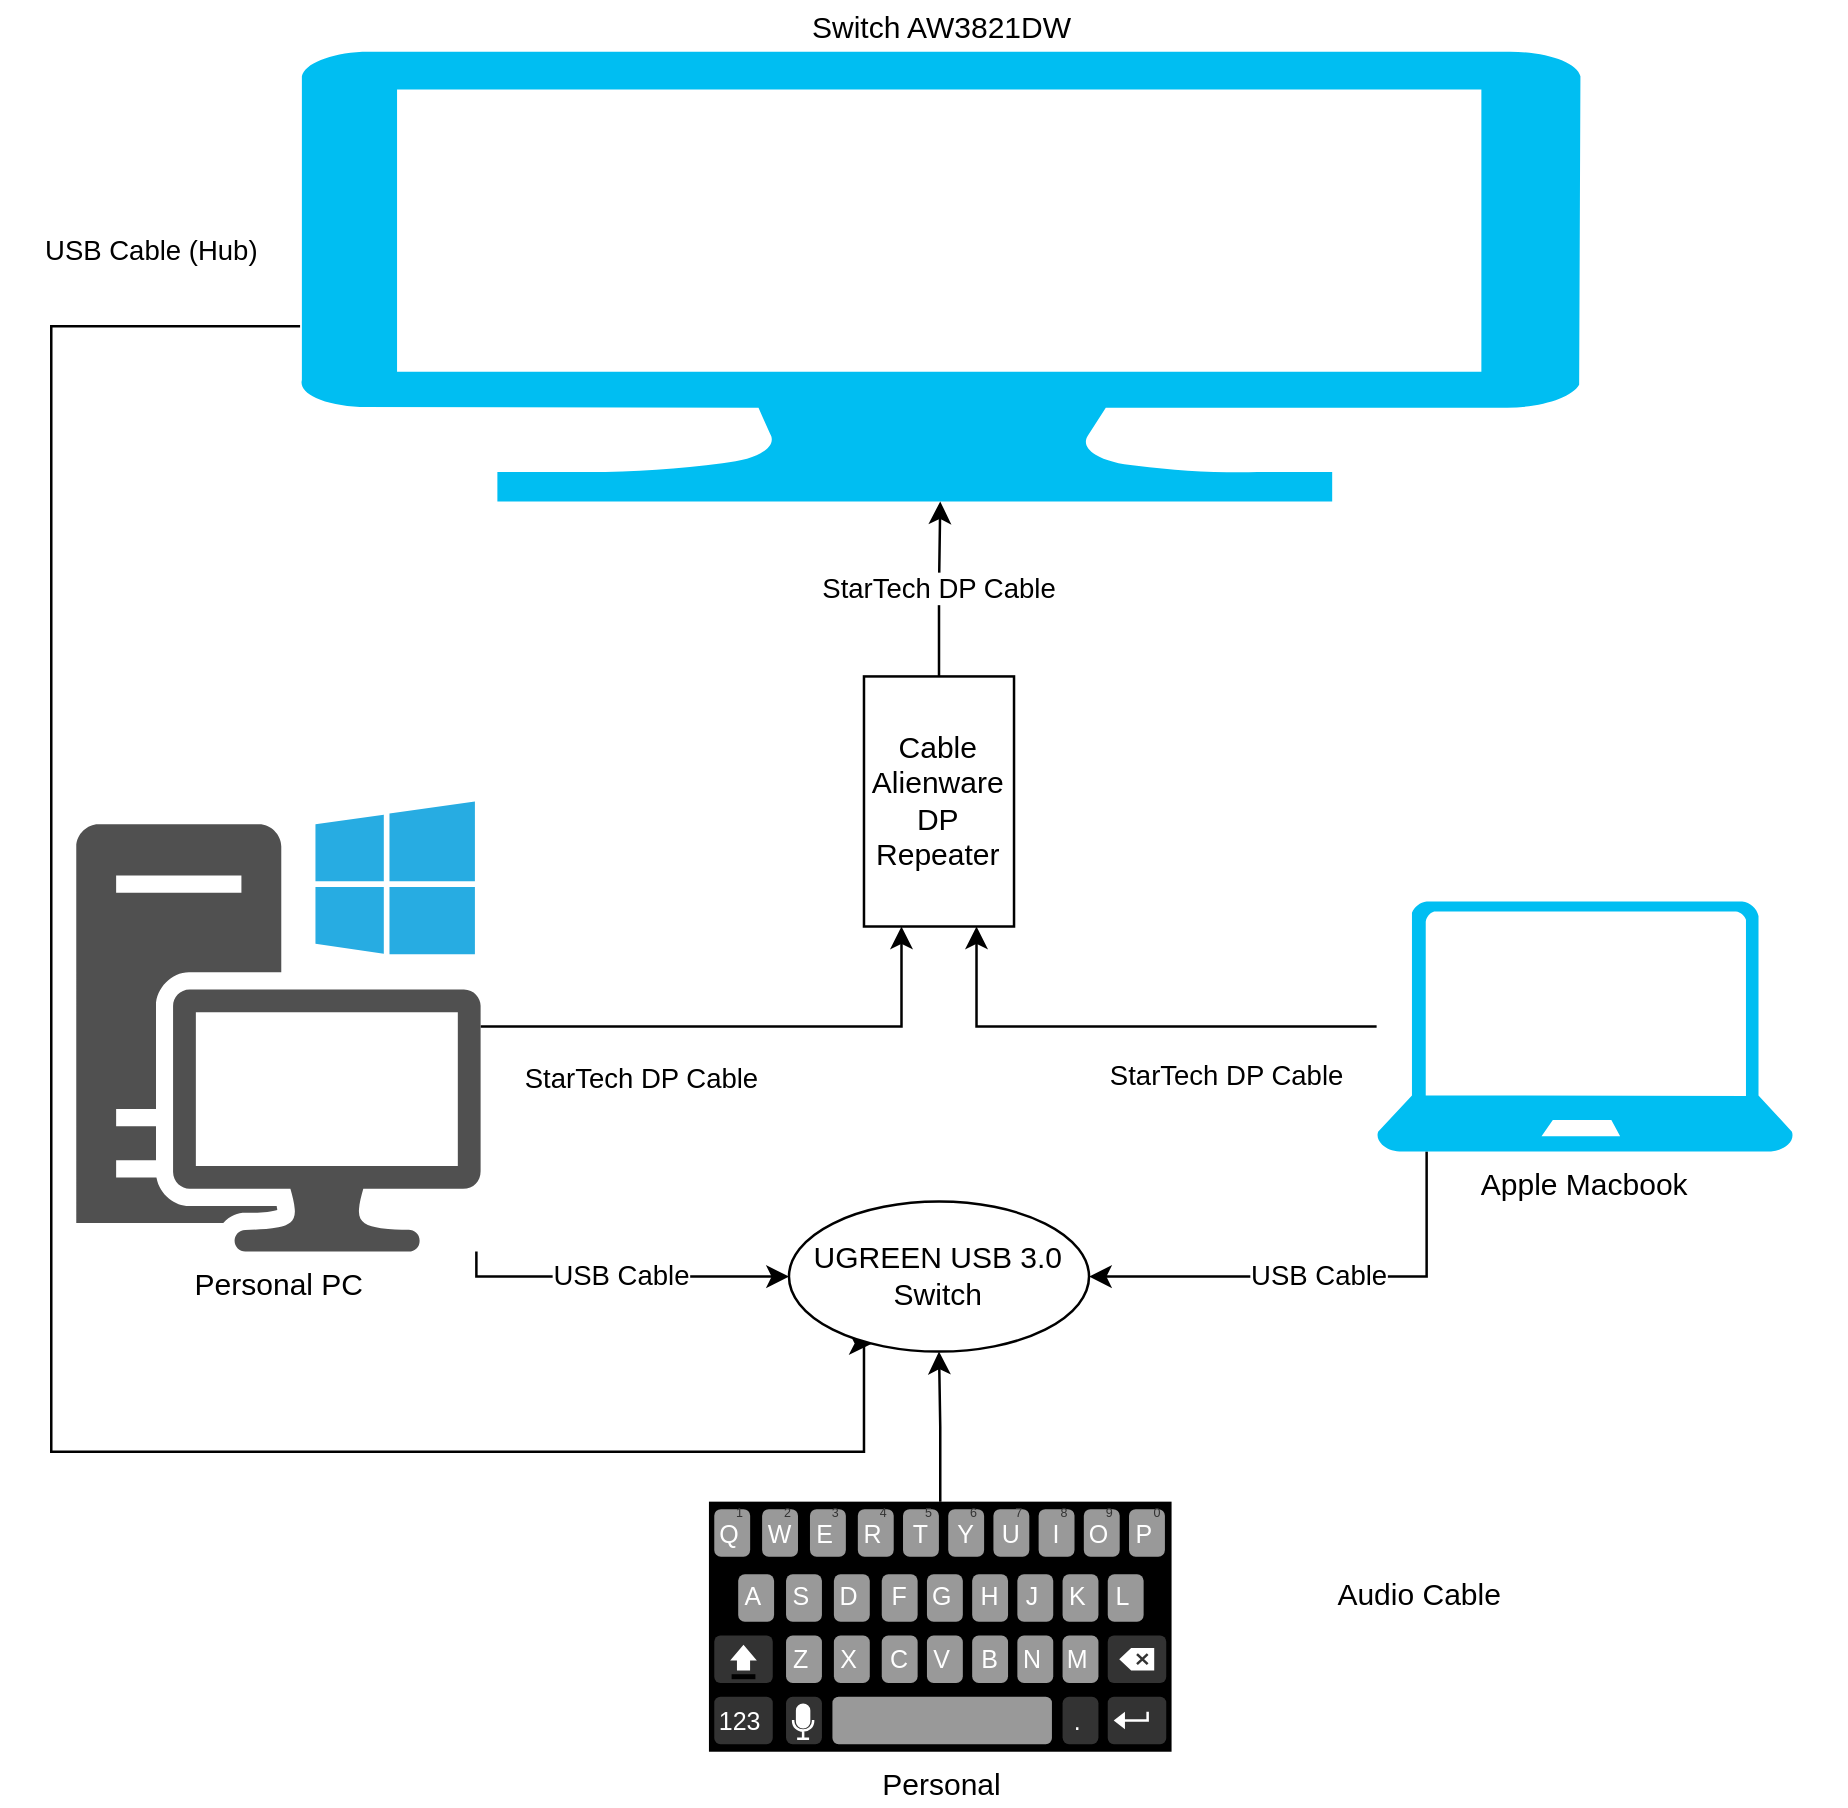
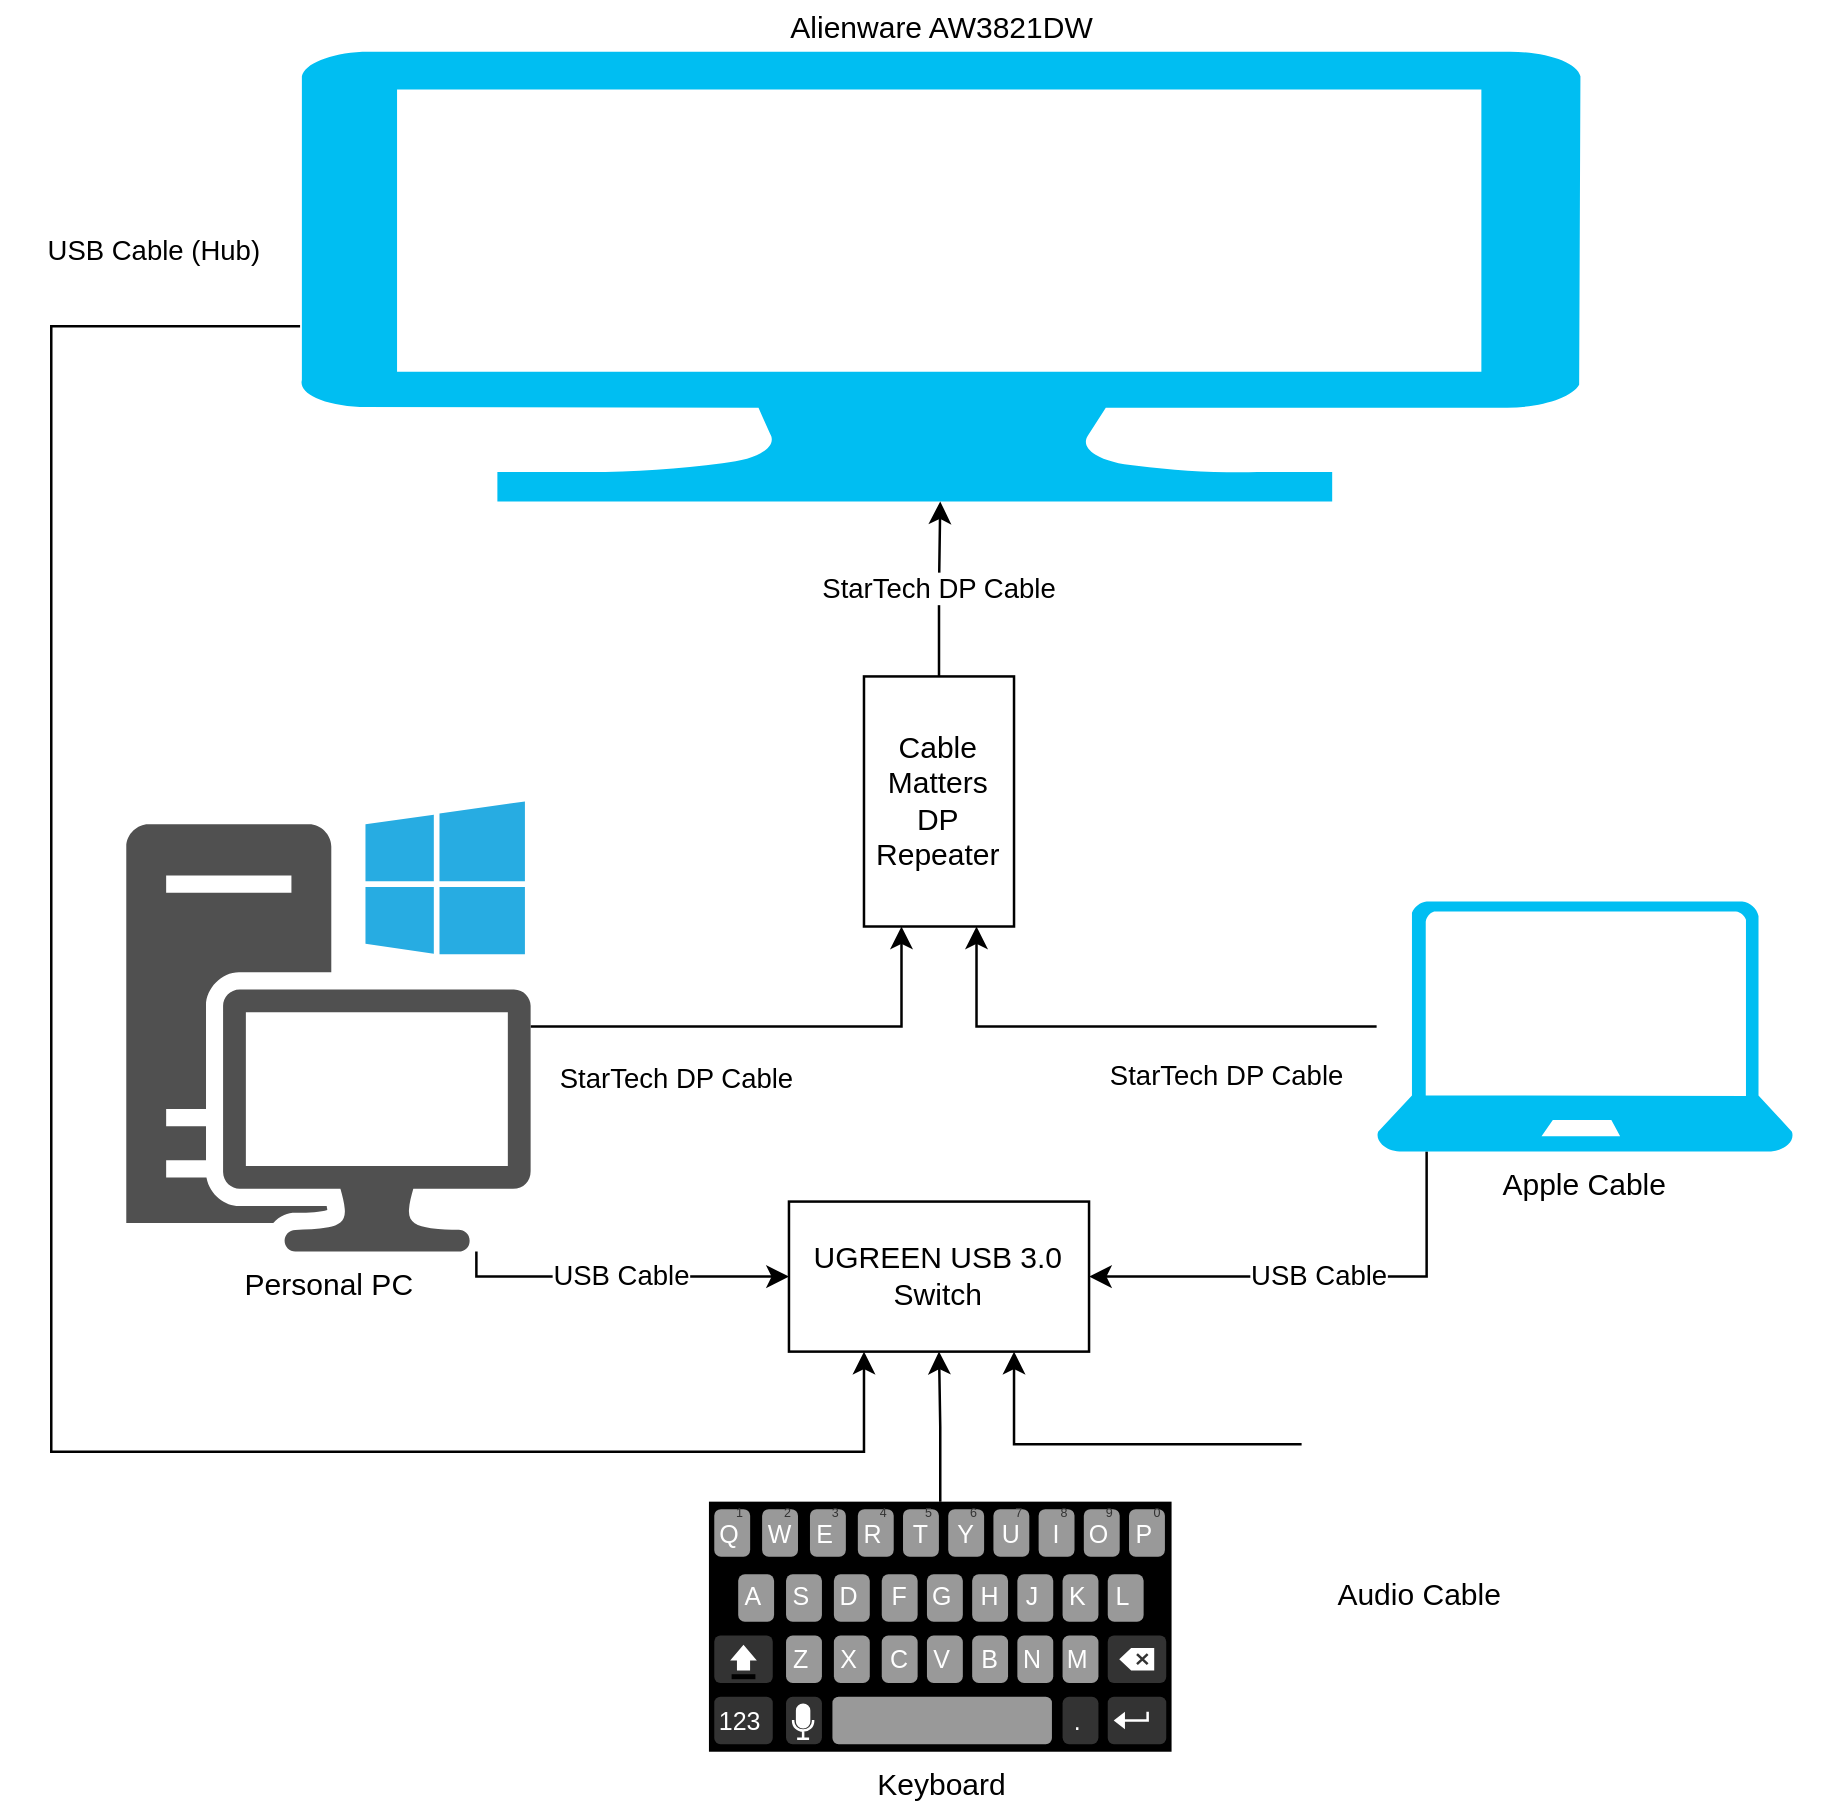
(943, 26) -> (943, 26)
(939, 801) -> (939, 801)
(278, 1026) -> (328, 1026)
(1585, 1187) -> (1585, 1187)
(939, 1276) -> (939, 1276)
none -> (1120, 1444)
(729, 1534) -> (729, 1534)
